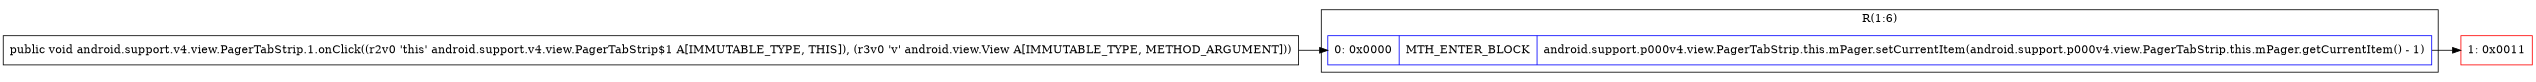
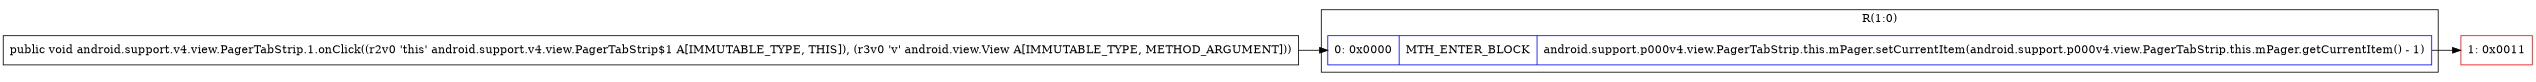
(1880, 19) -> (1880, 19)
